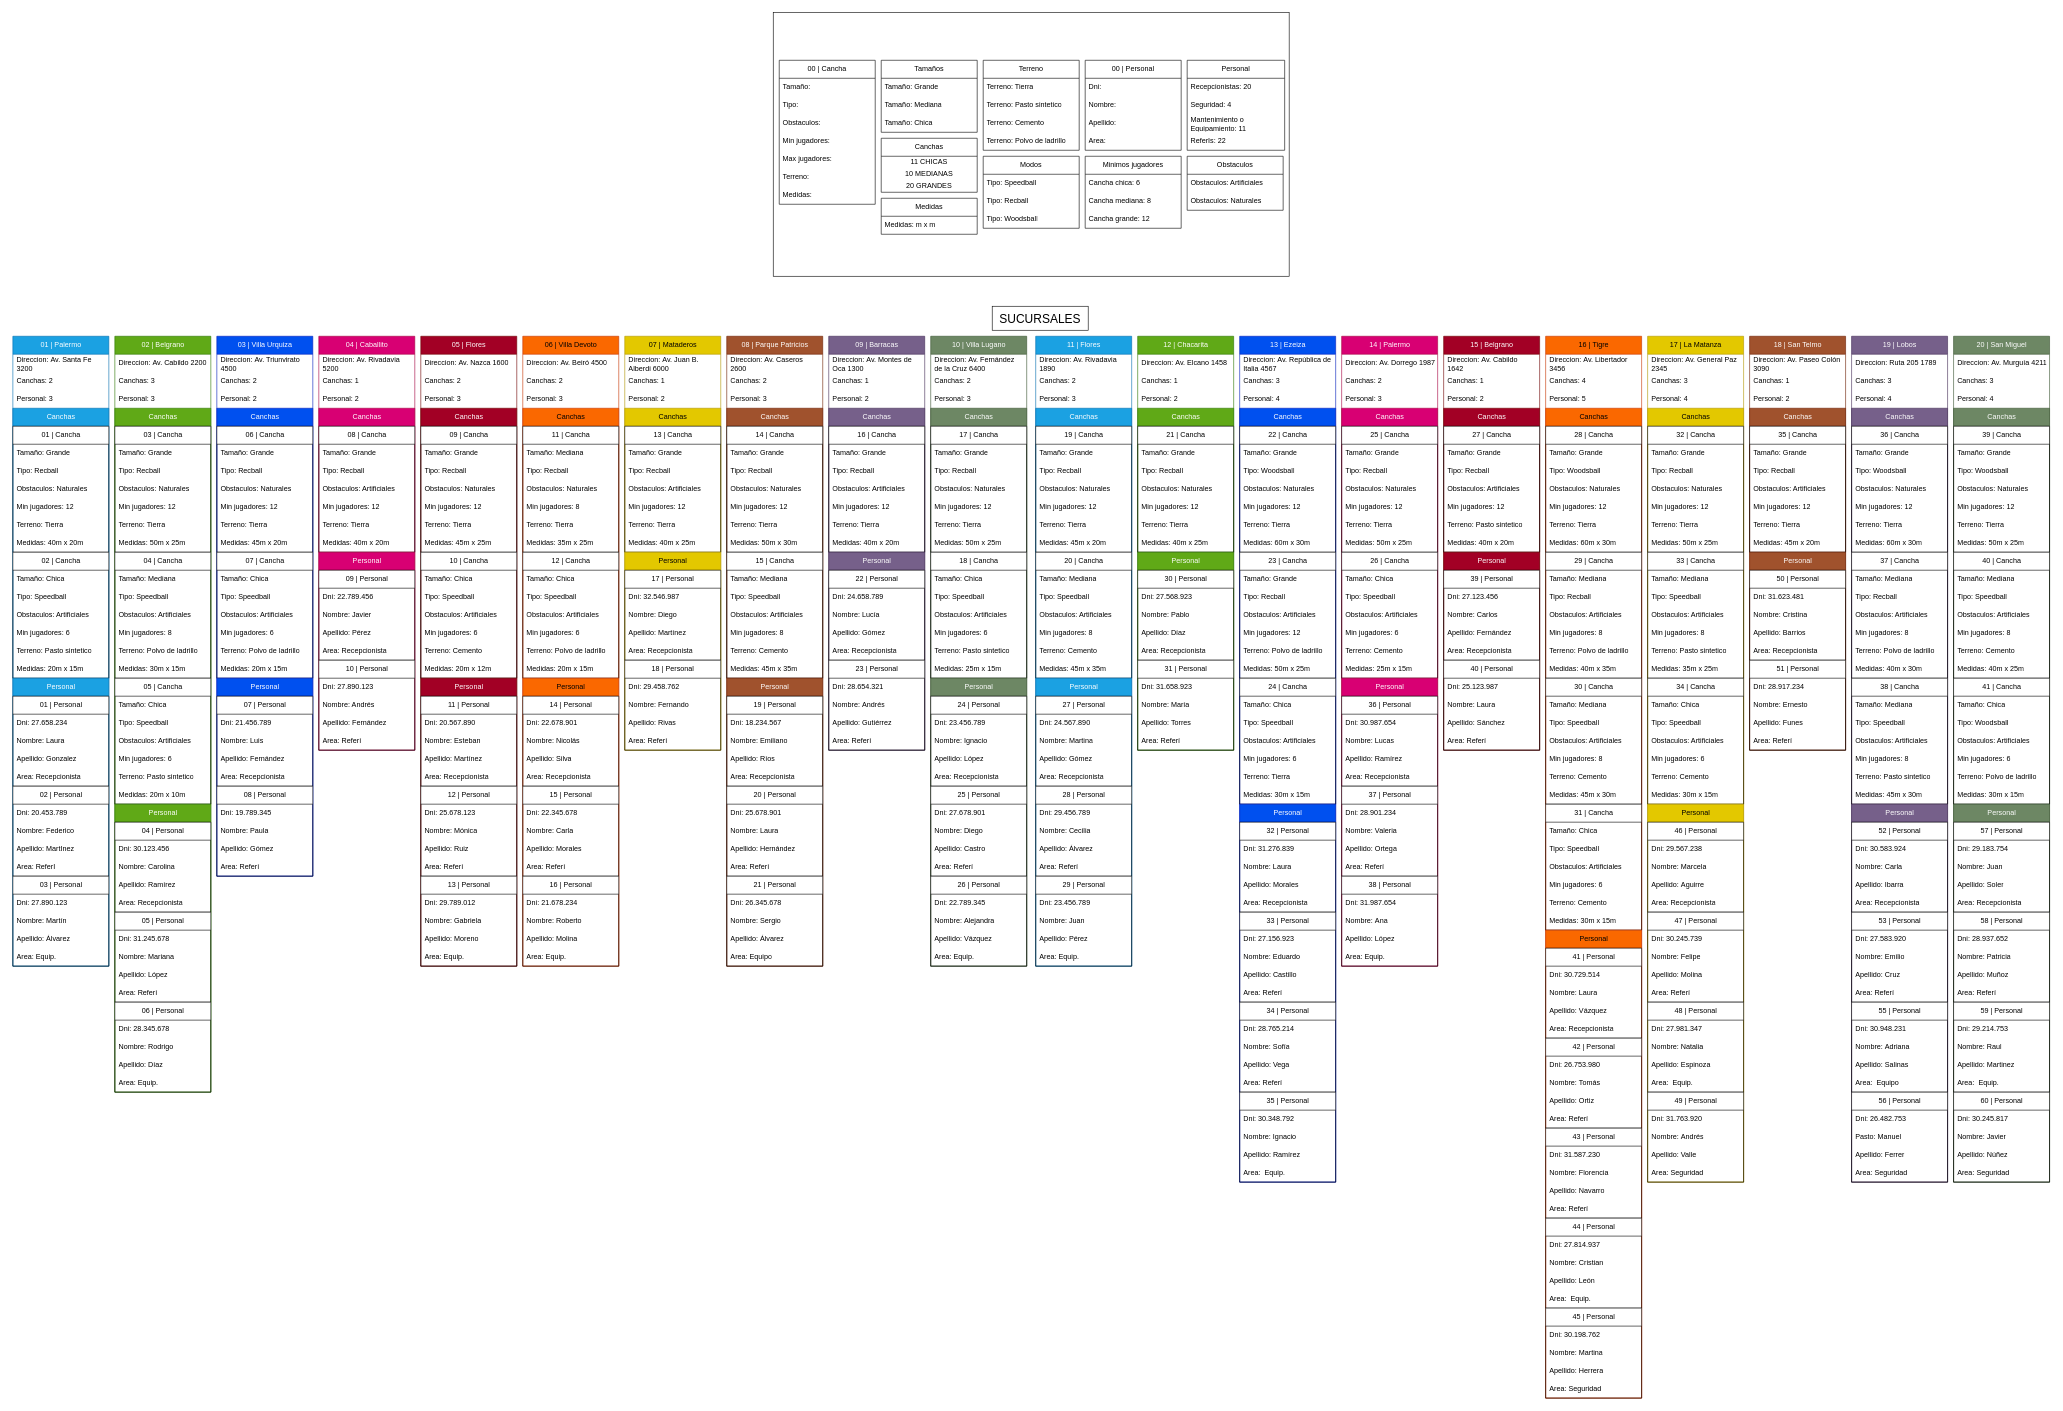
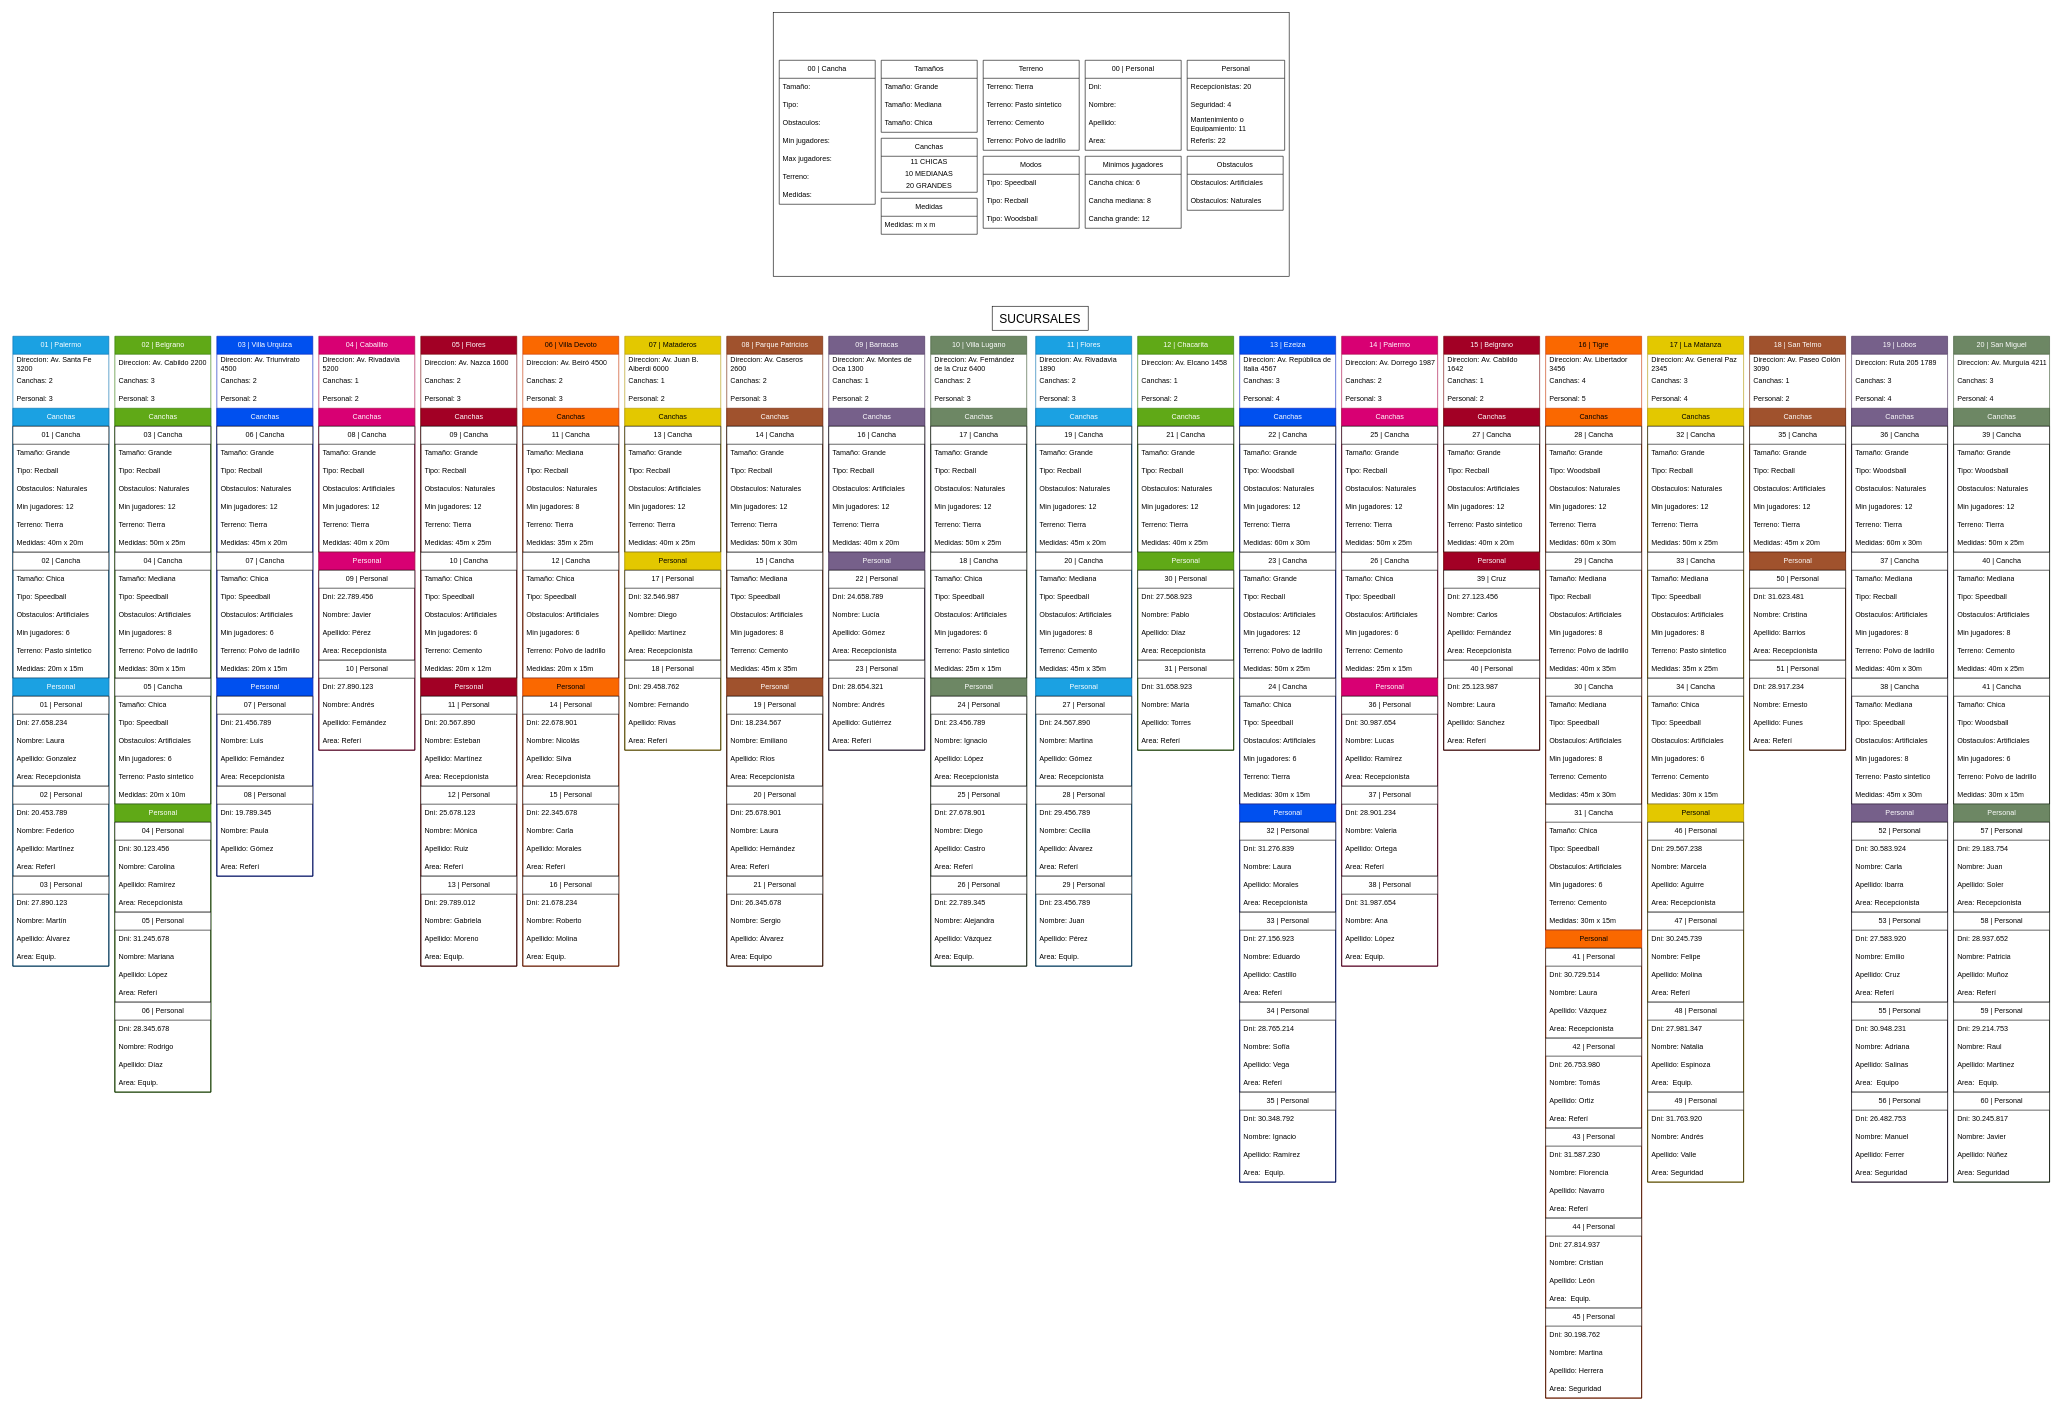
(1492, 579) -> (1492, 579)
(1880, 1137) -> (1882, 1137)
